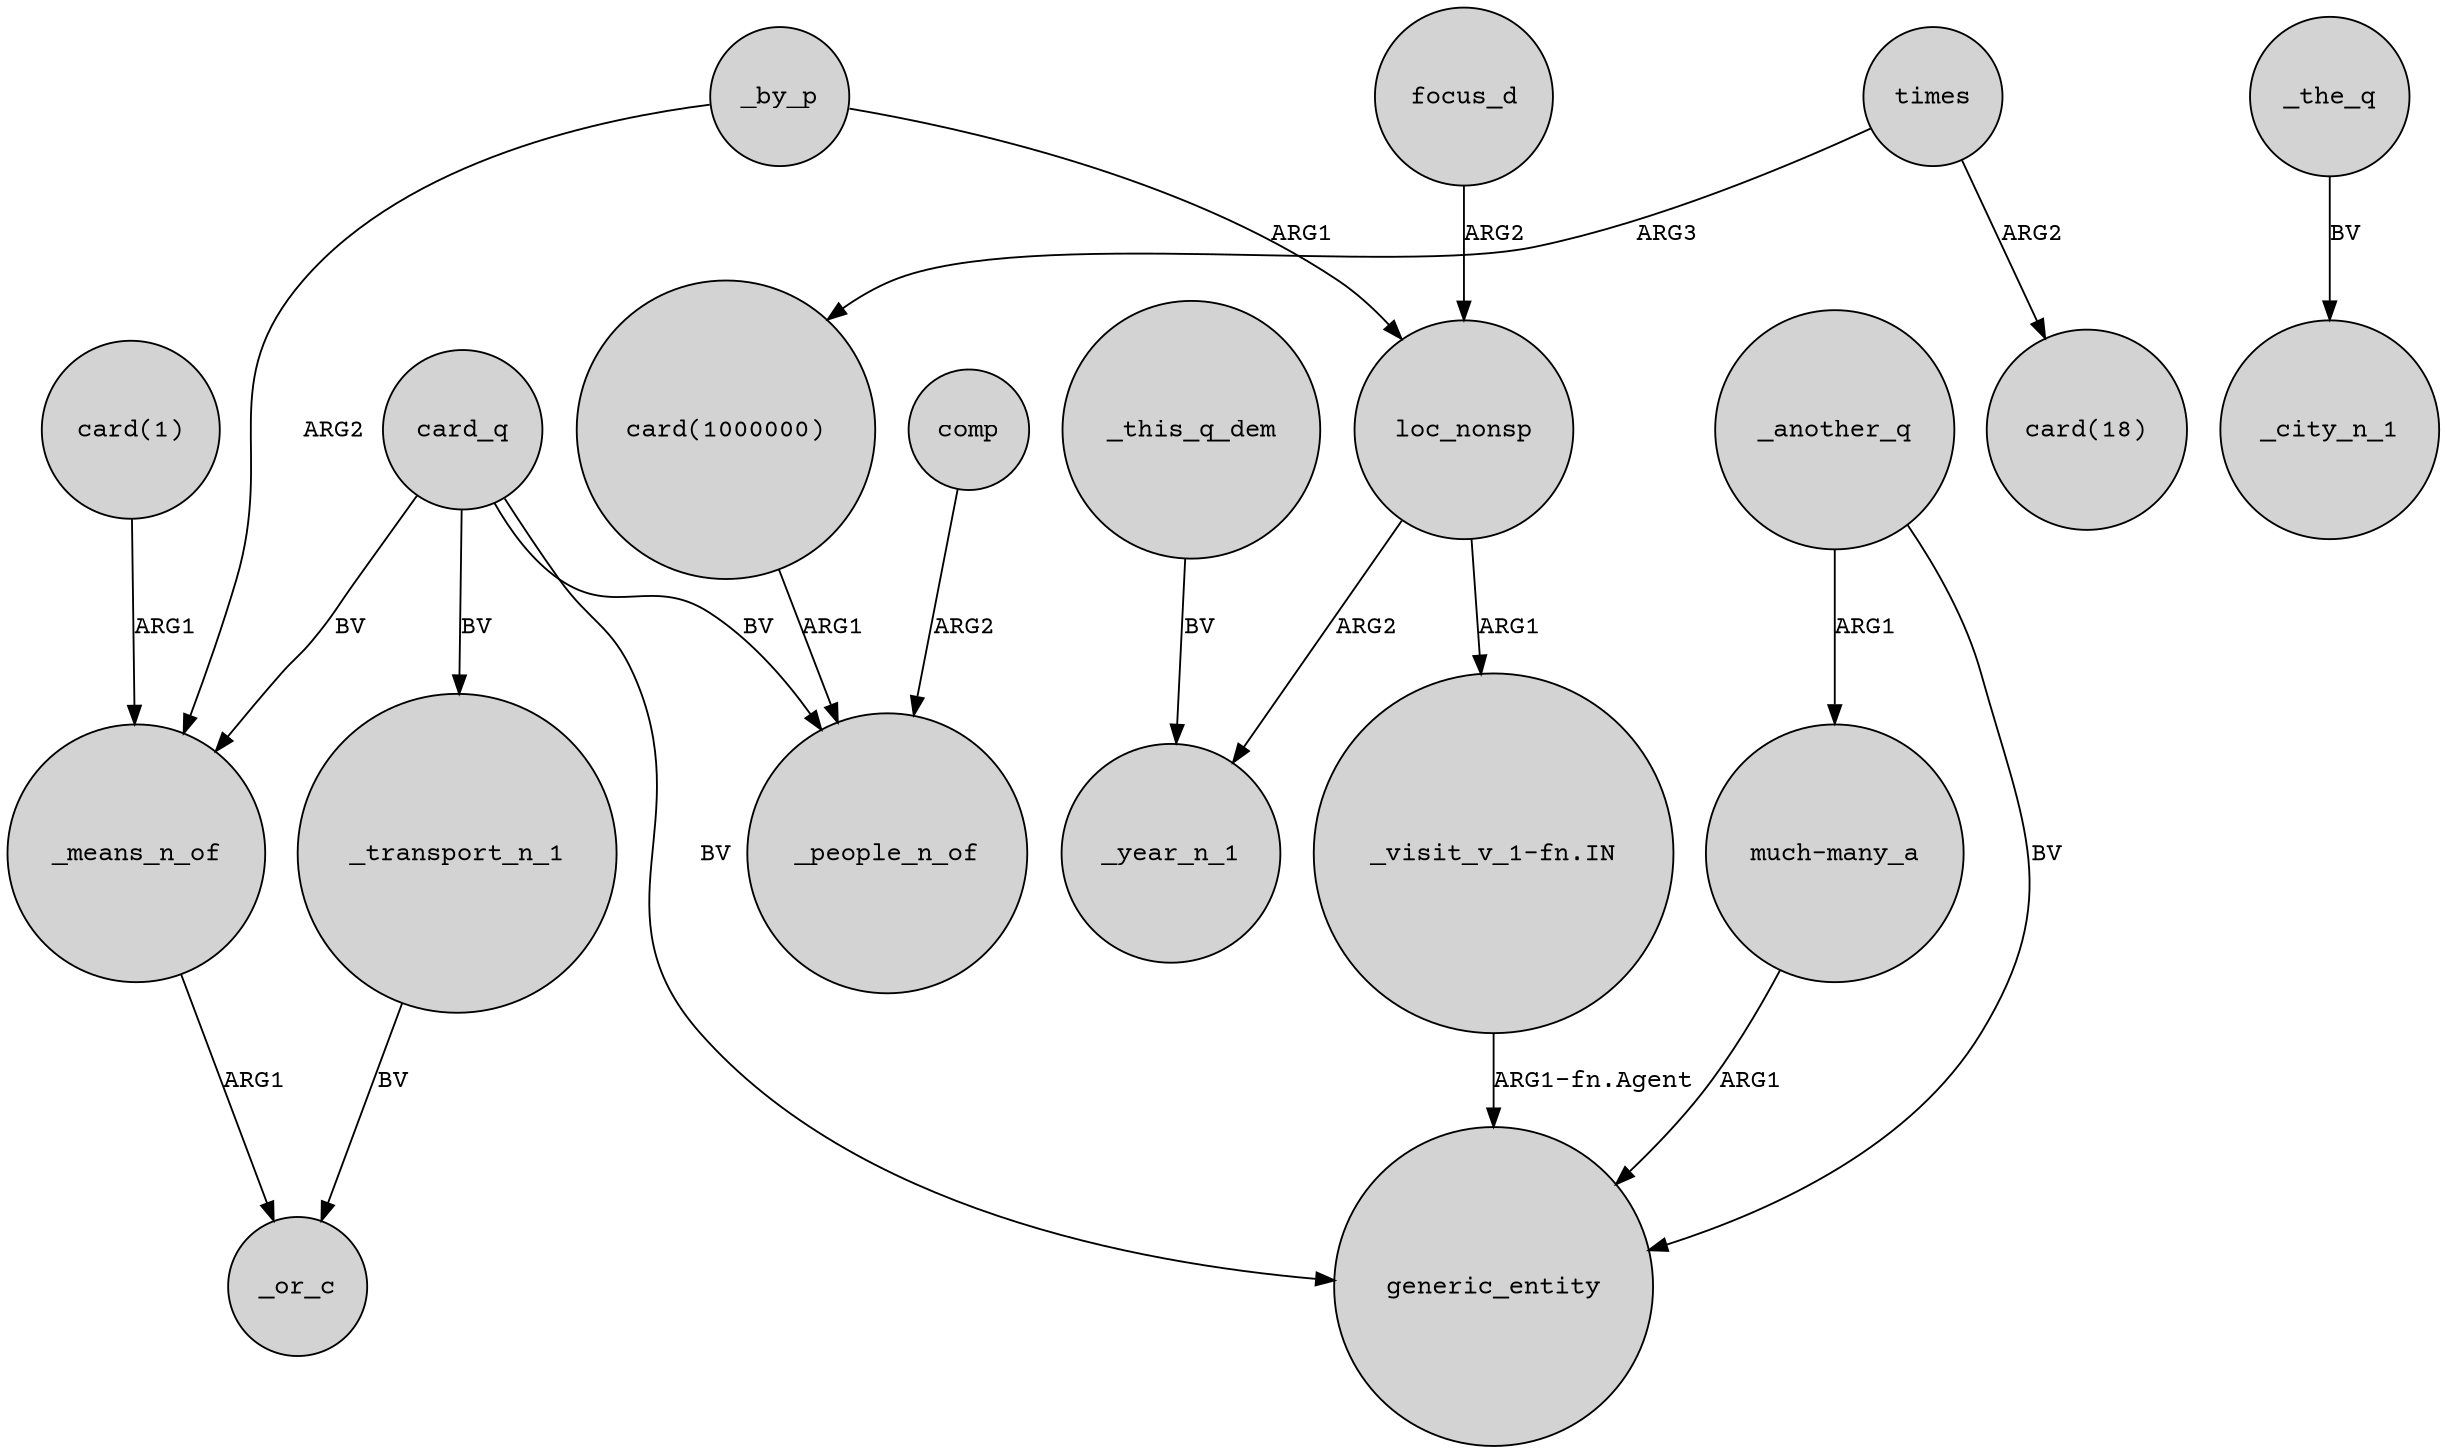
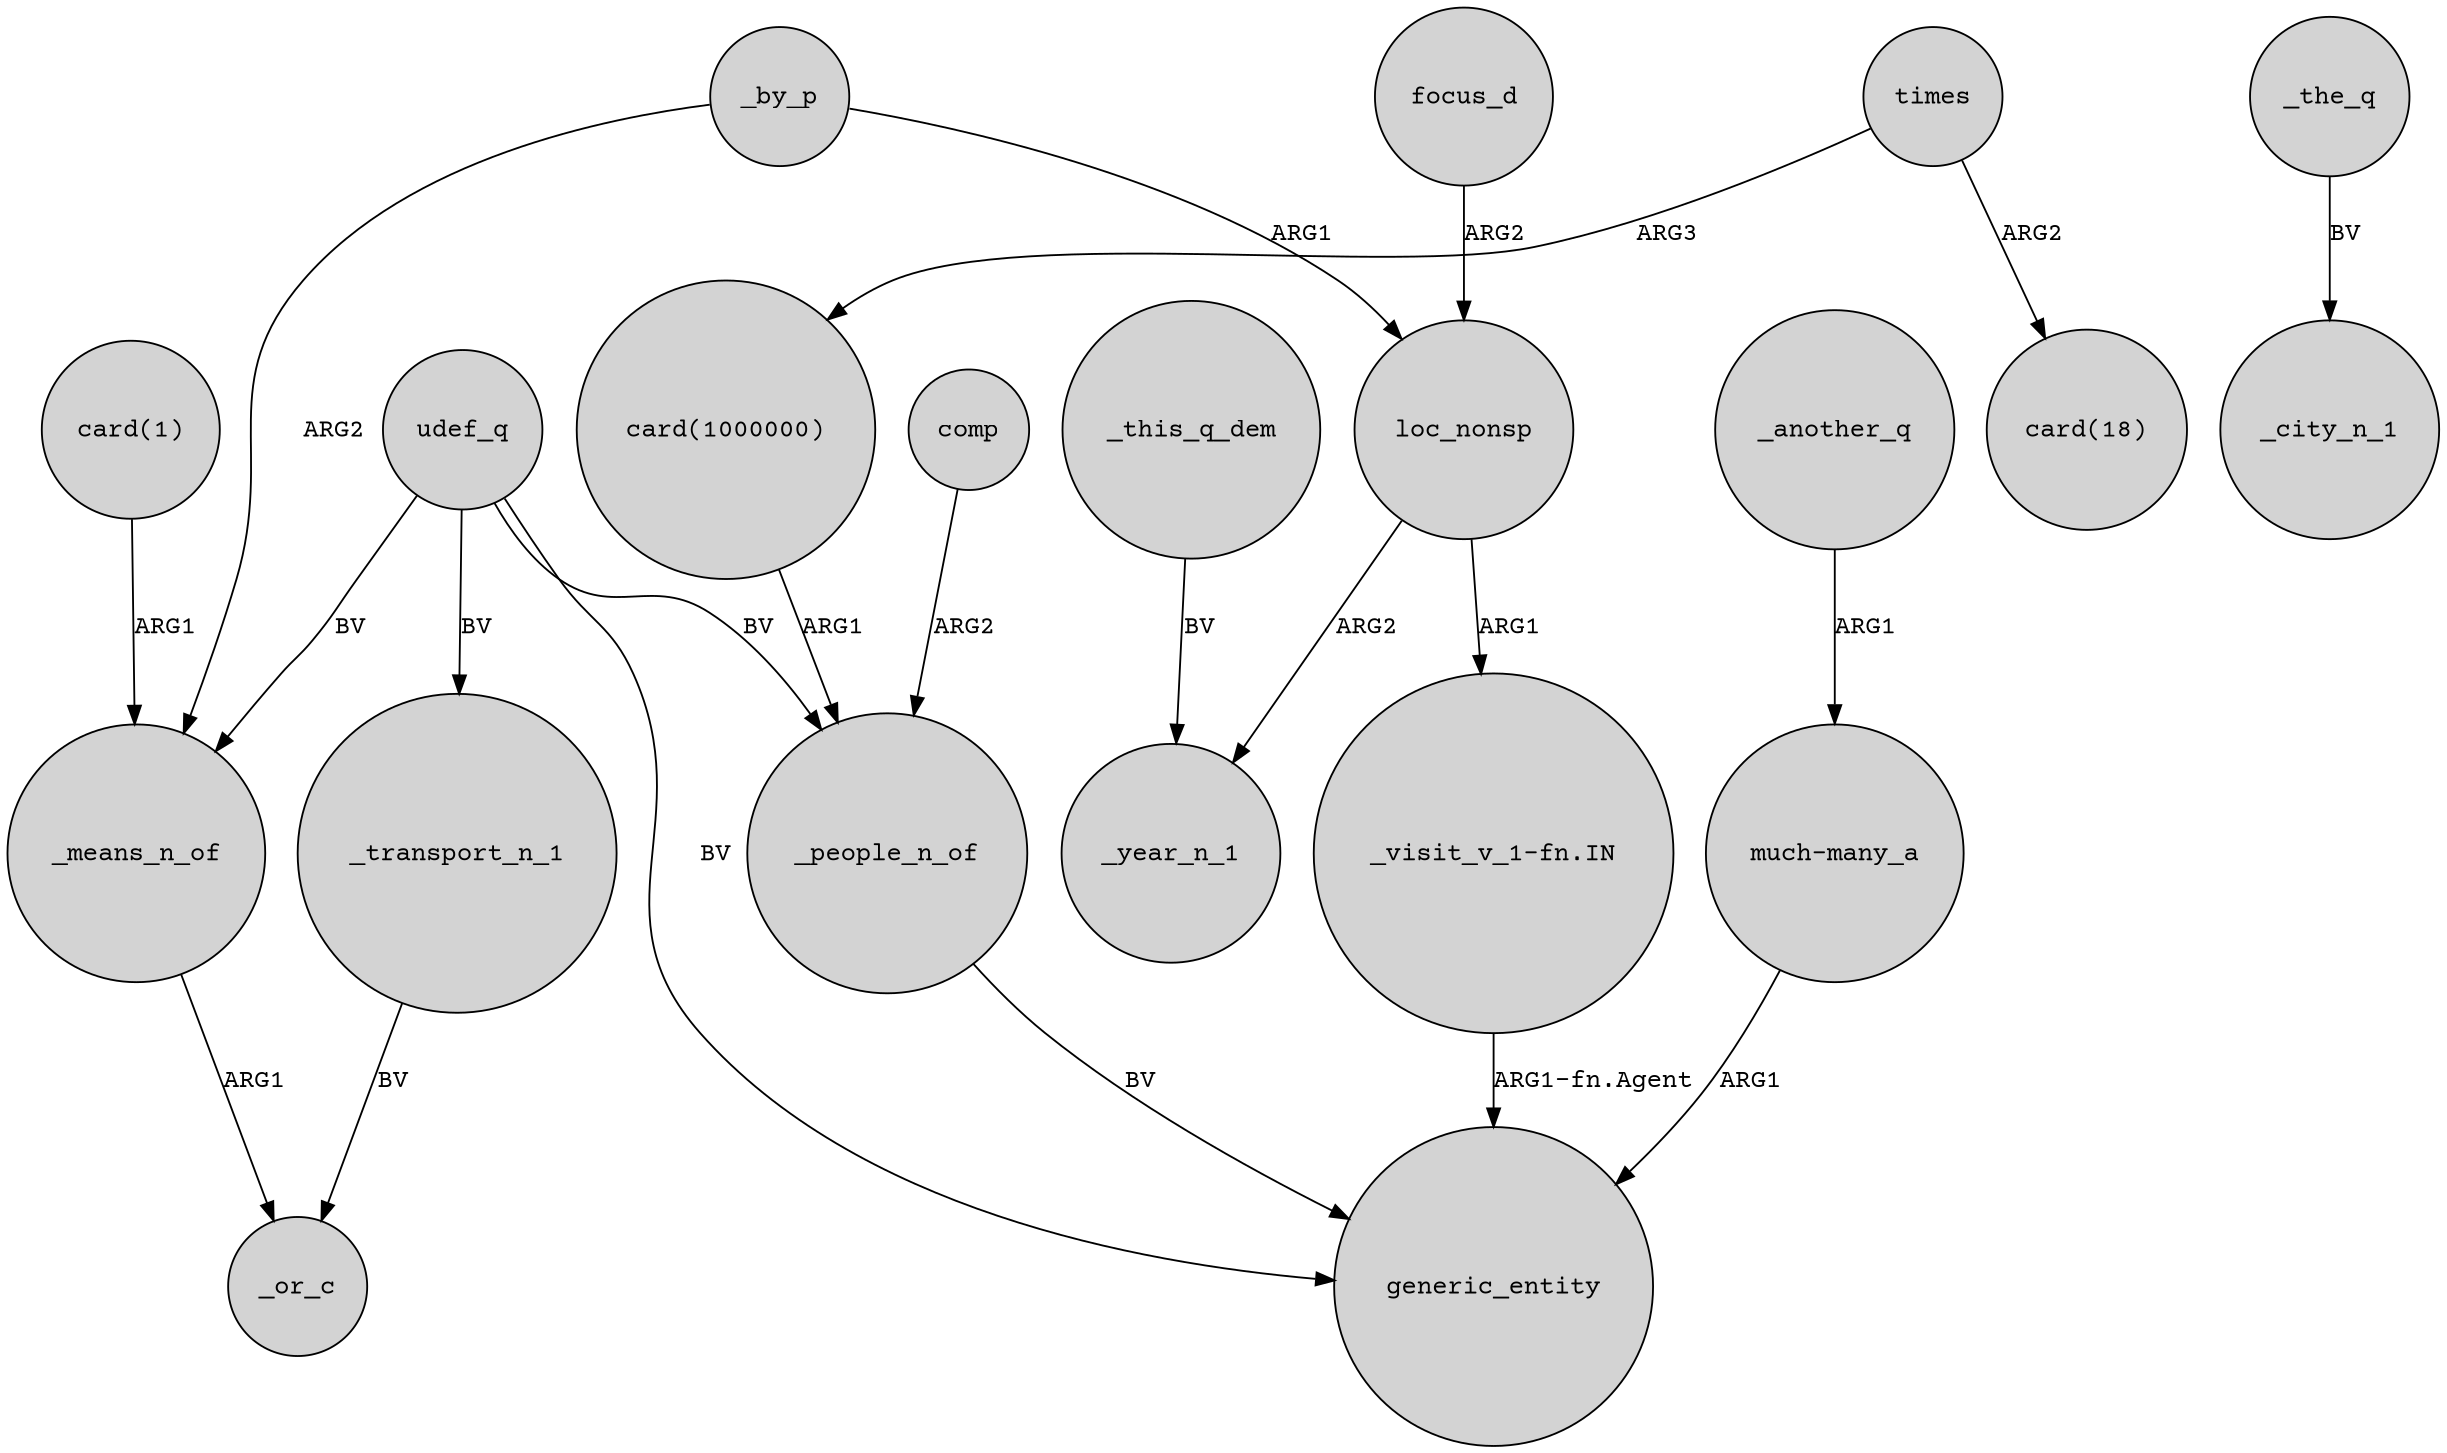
(463, 430) -> (463, 430)
(2014, 963) -> (1142, 1102)
